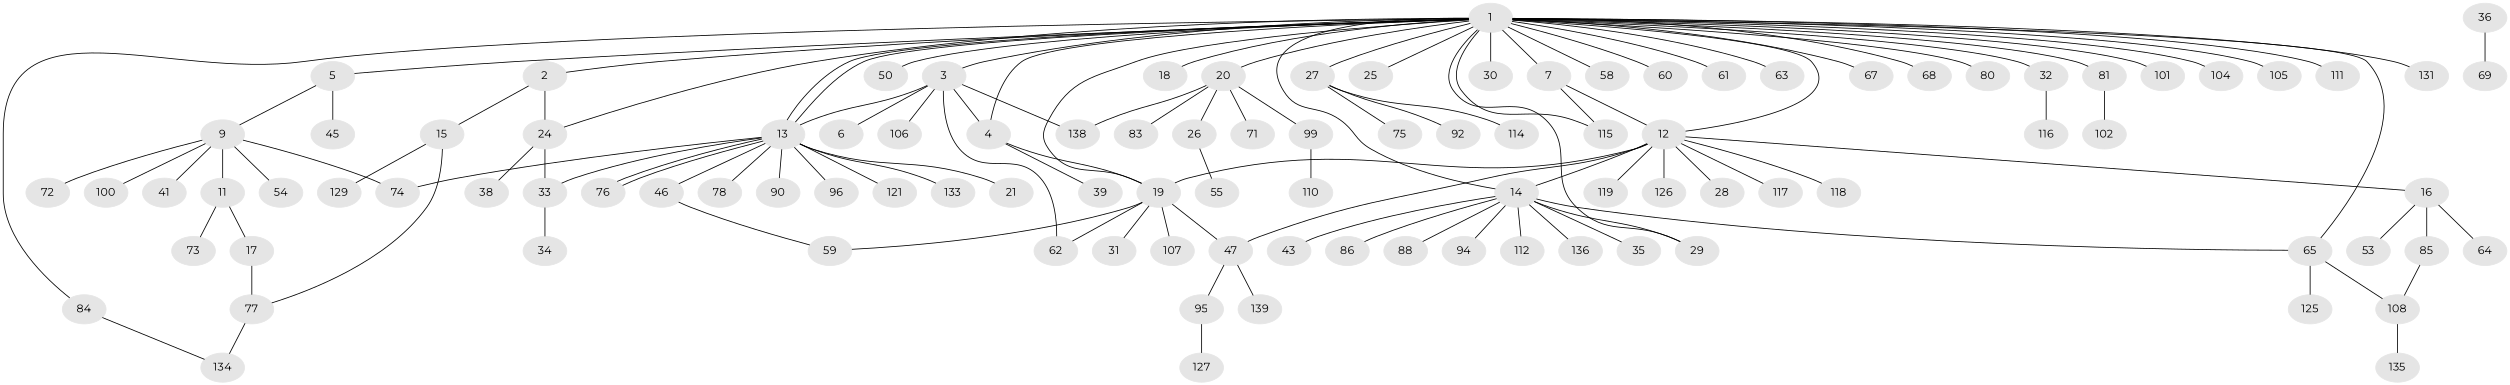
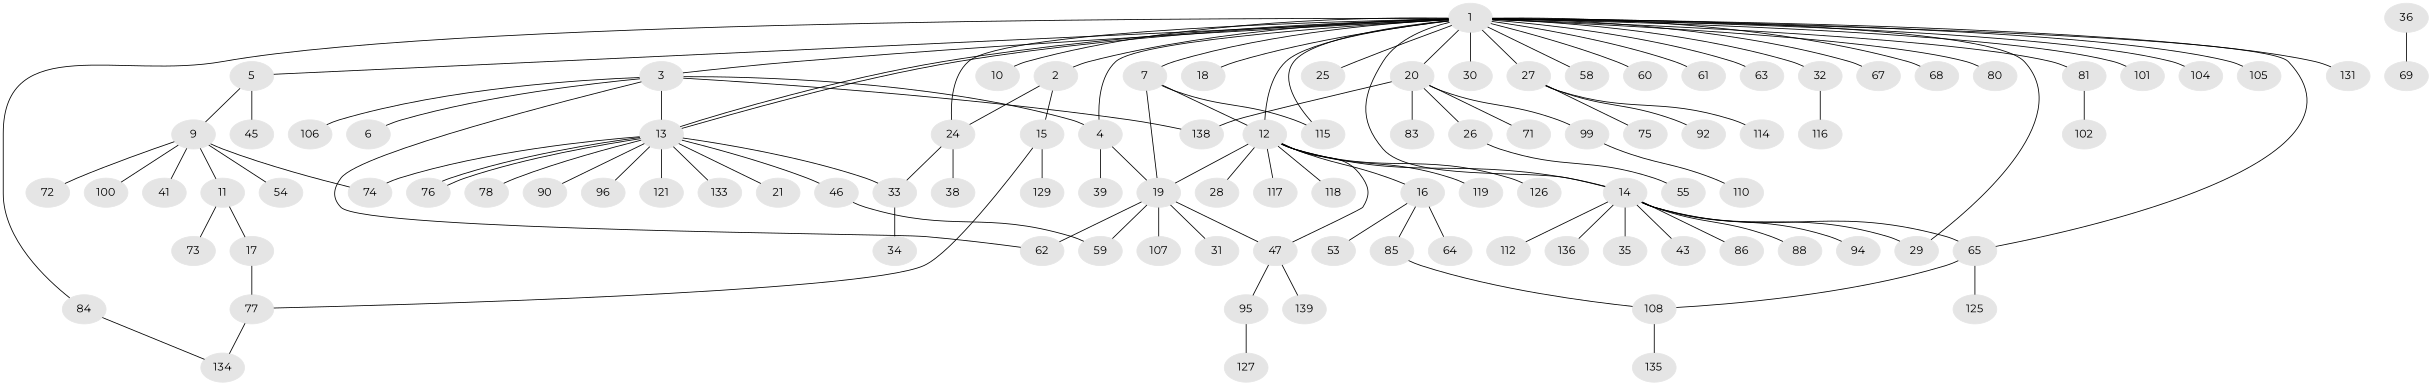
(1182, 50) -> (1152, 134)
(886, 76) -> (998, 76)
(2338, 76) -> none
